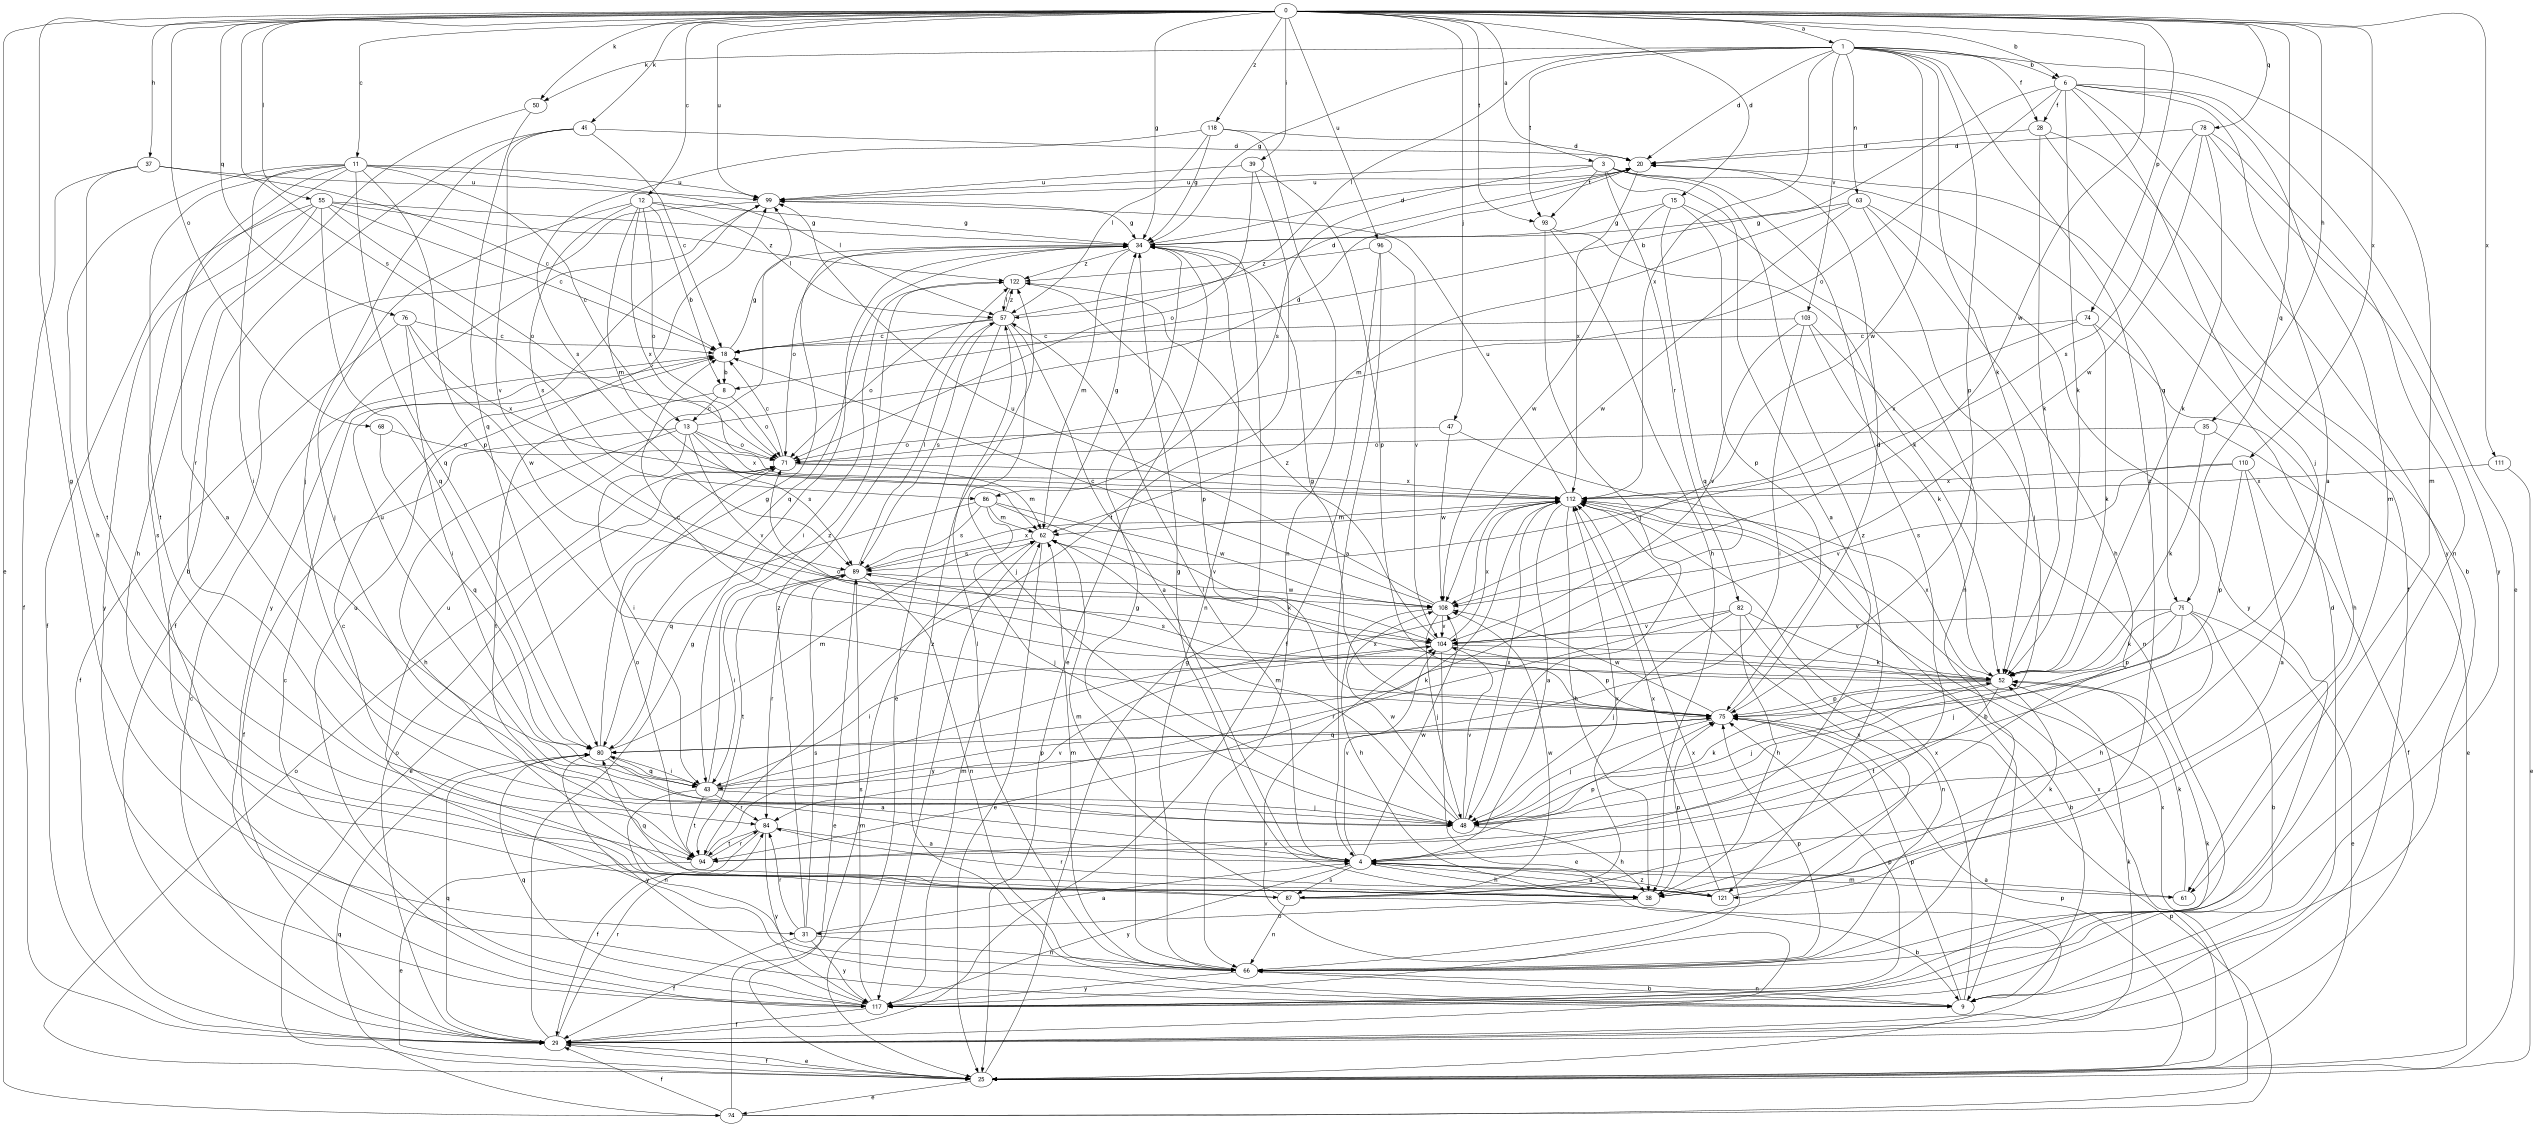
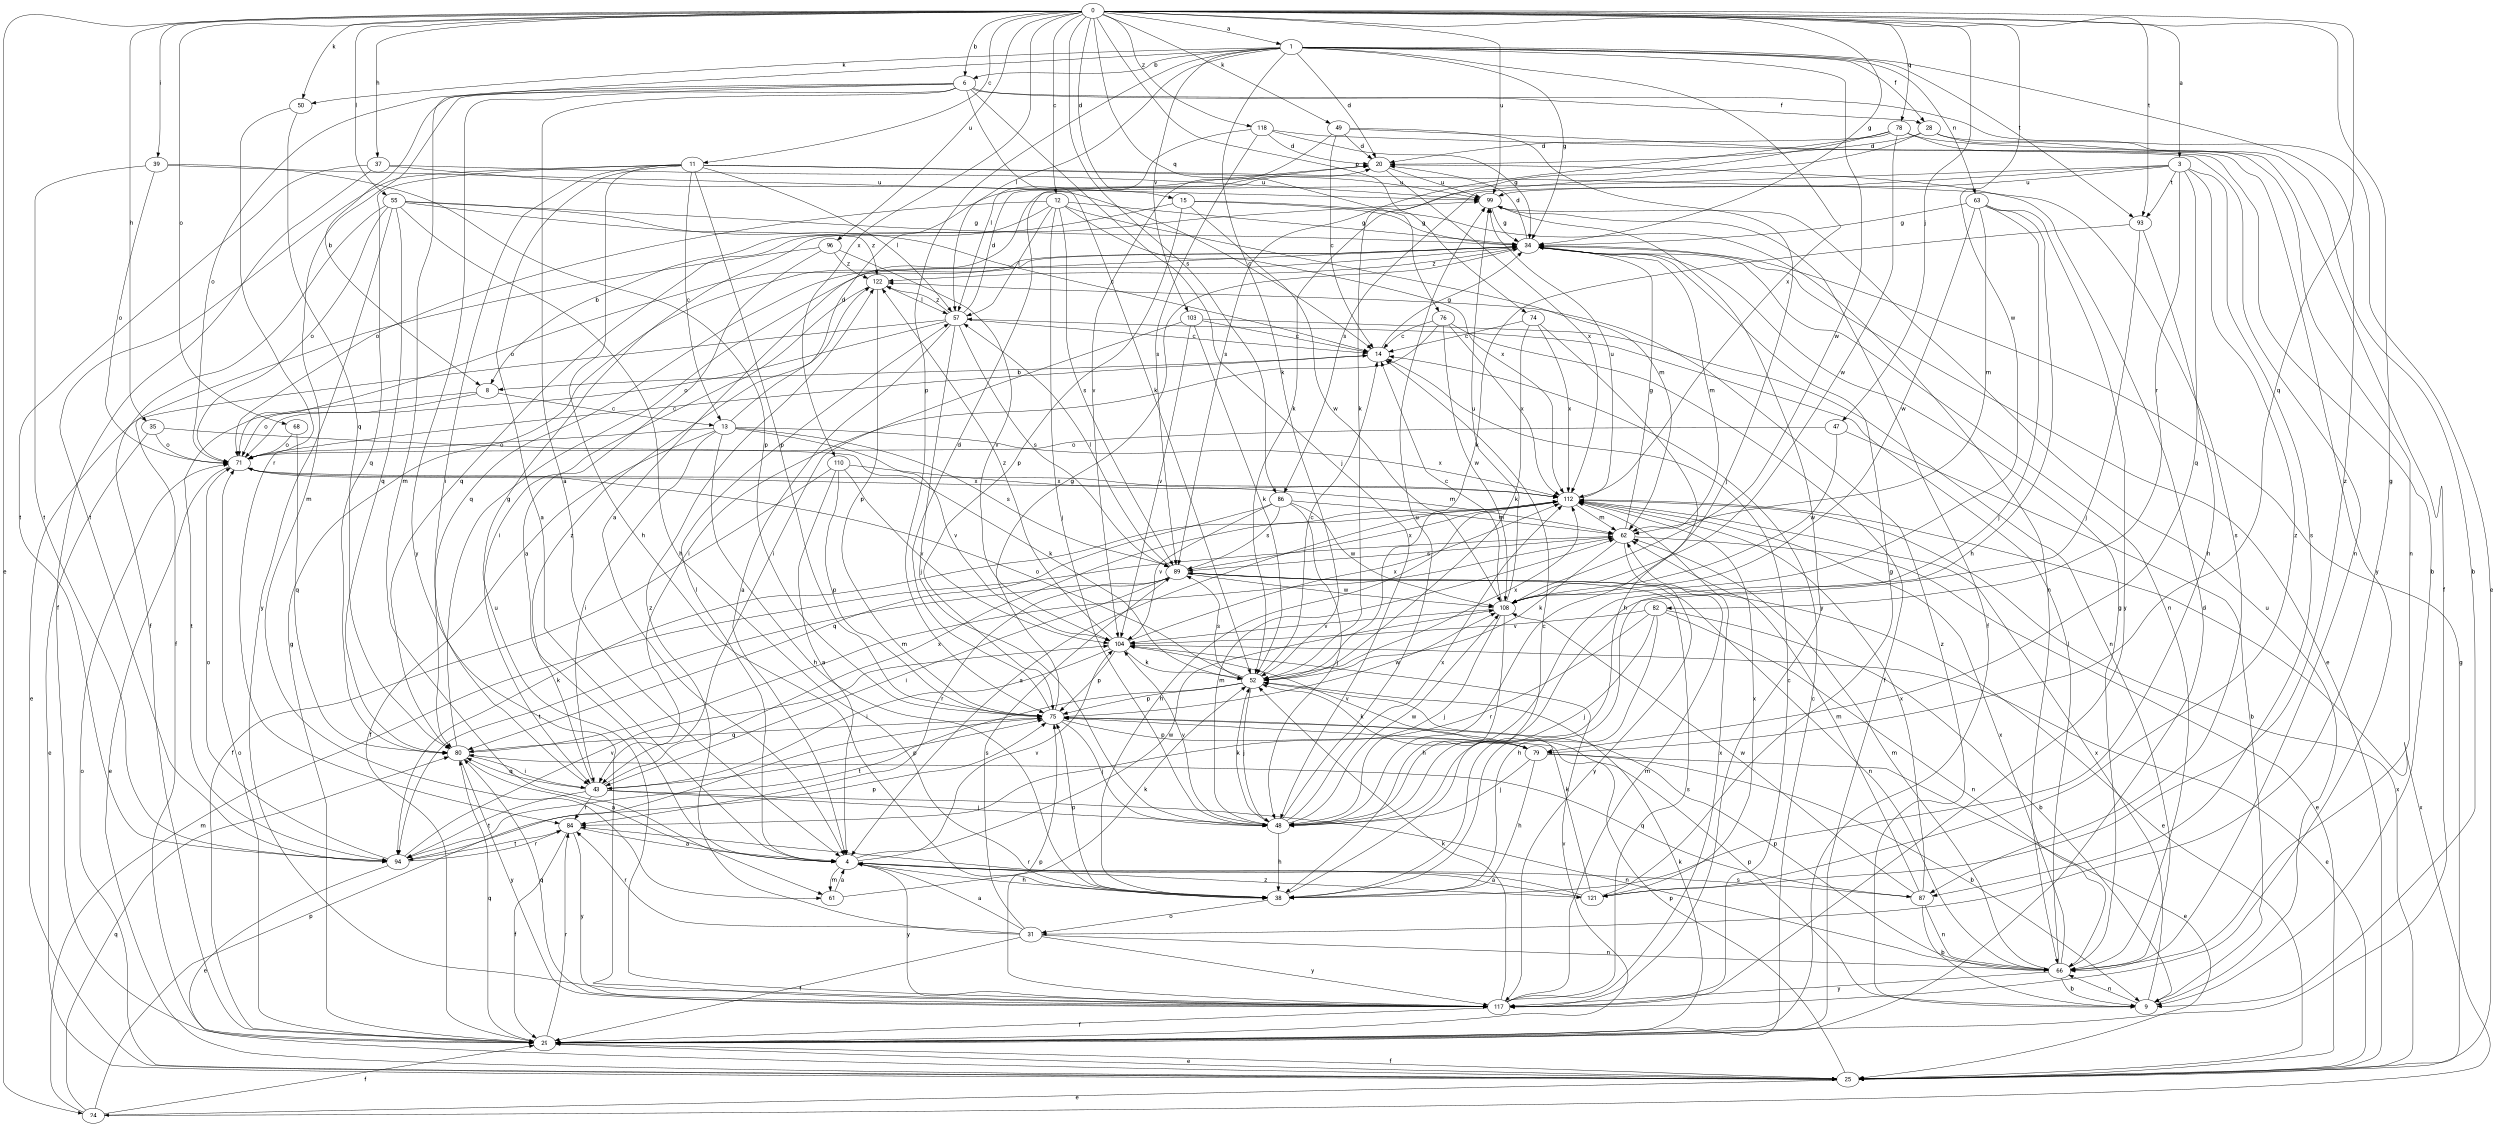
(724, 355) -> (1378, 355)
(2500, 463) -> none
(1931, 690) -> (1258, 740)
